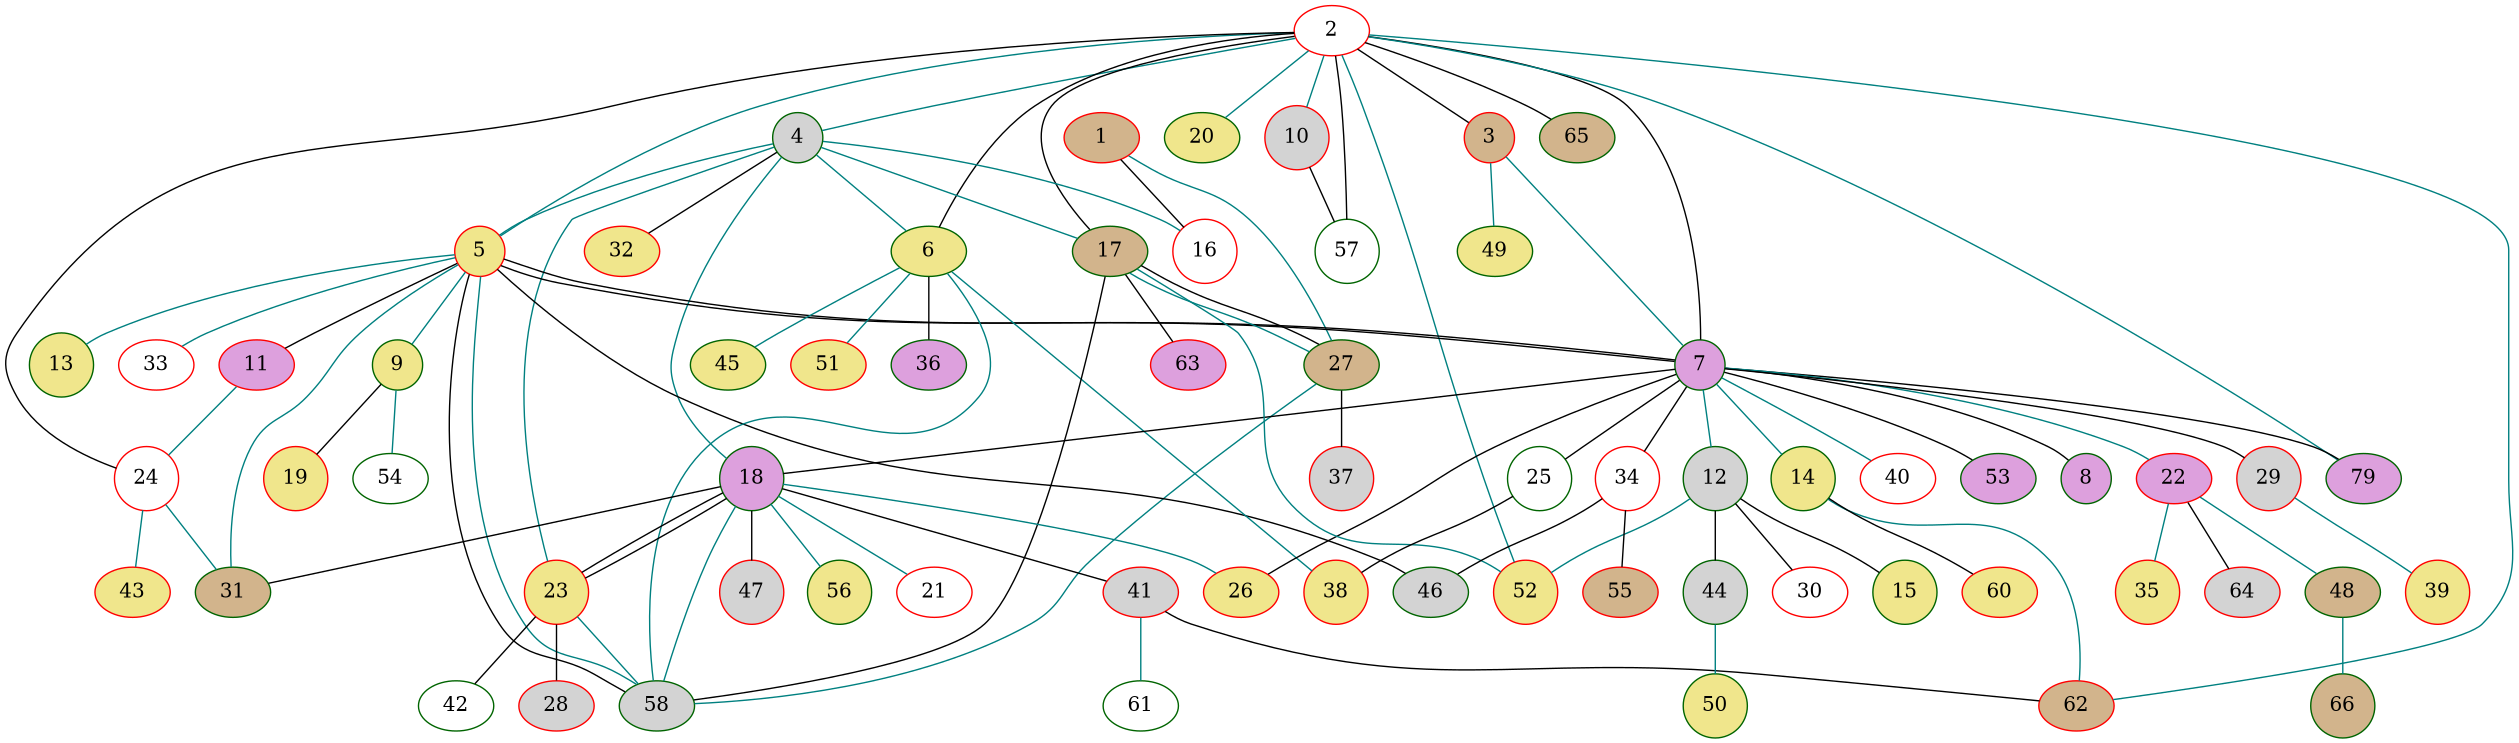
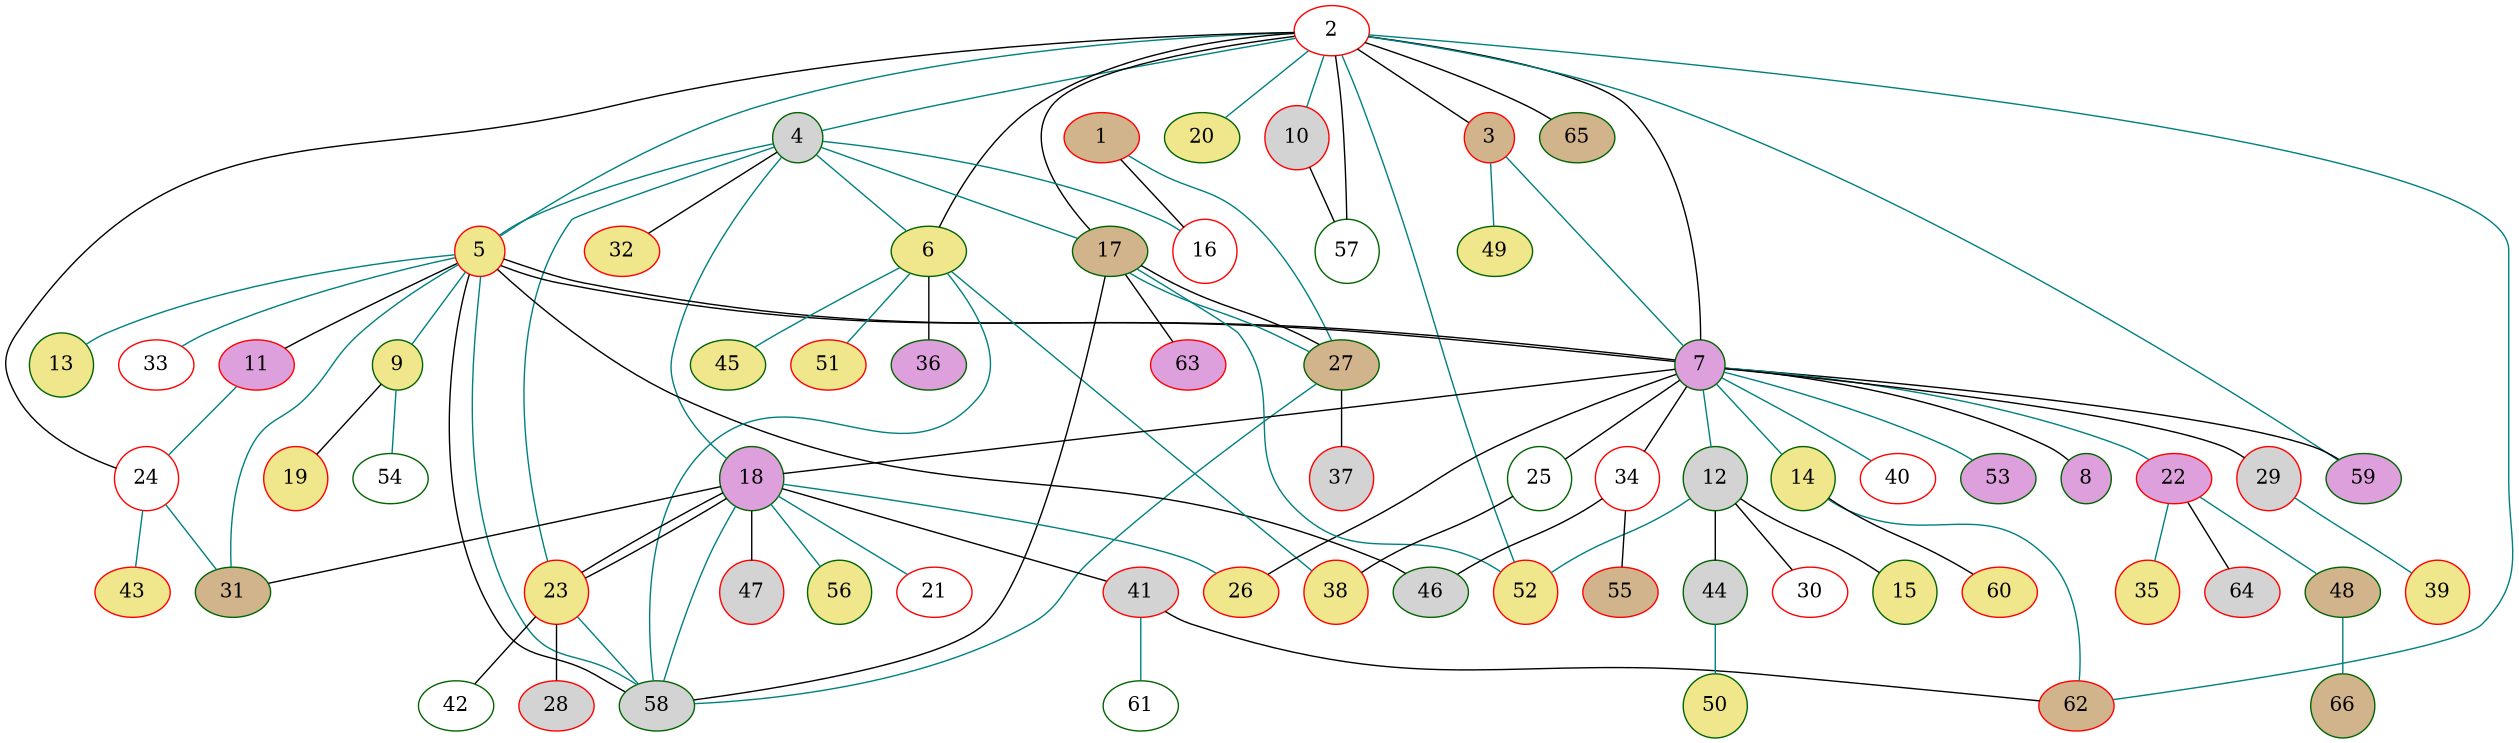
(1851, 409) -> (1851, 409)
(2364, 479) -> (2364, 479)
